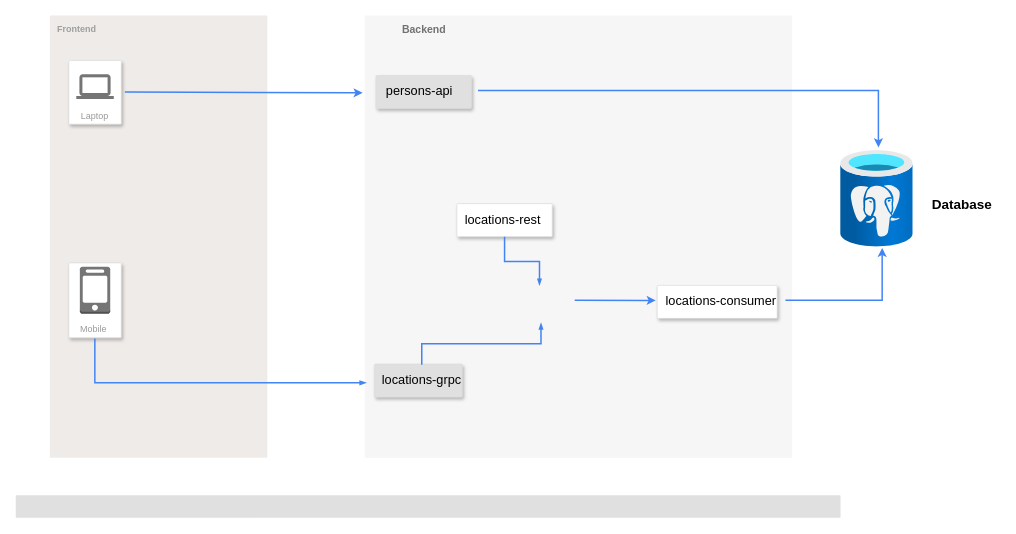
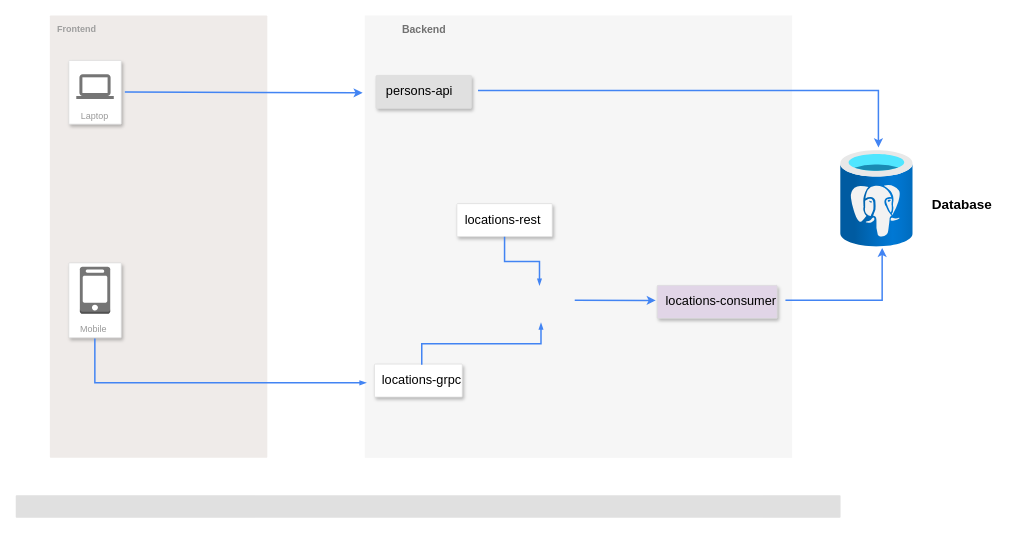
(717, 302) -> (717, 302)
(418, 381) -> (418, 381)
